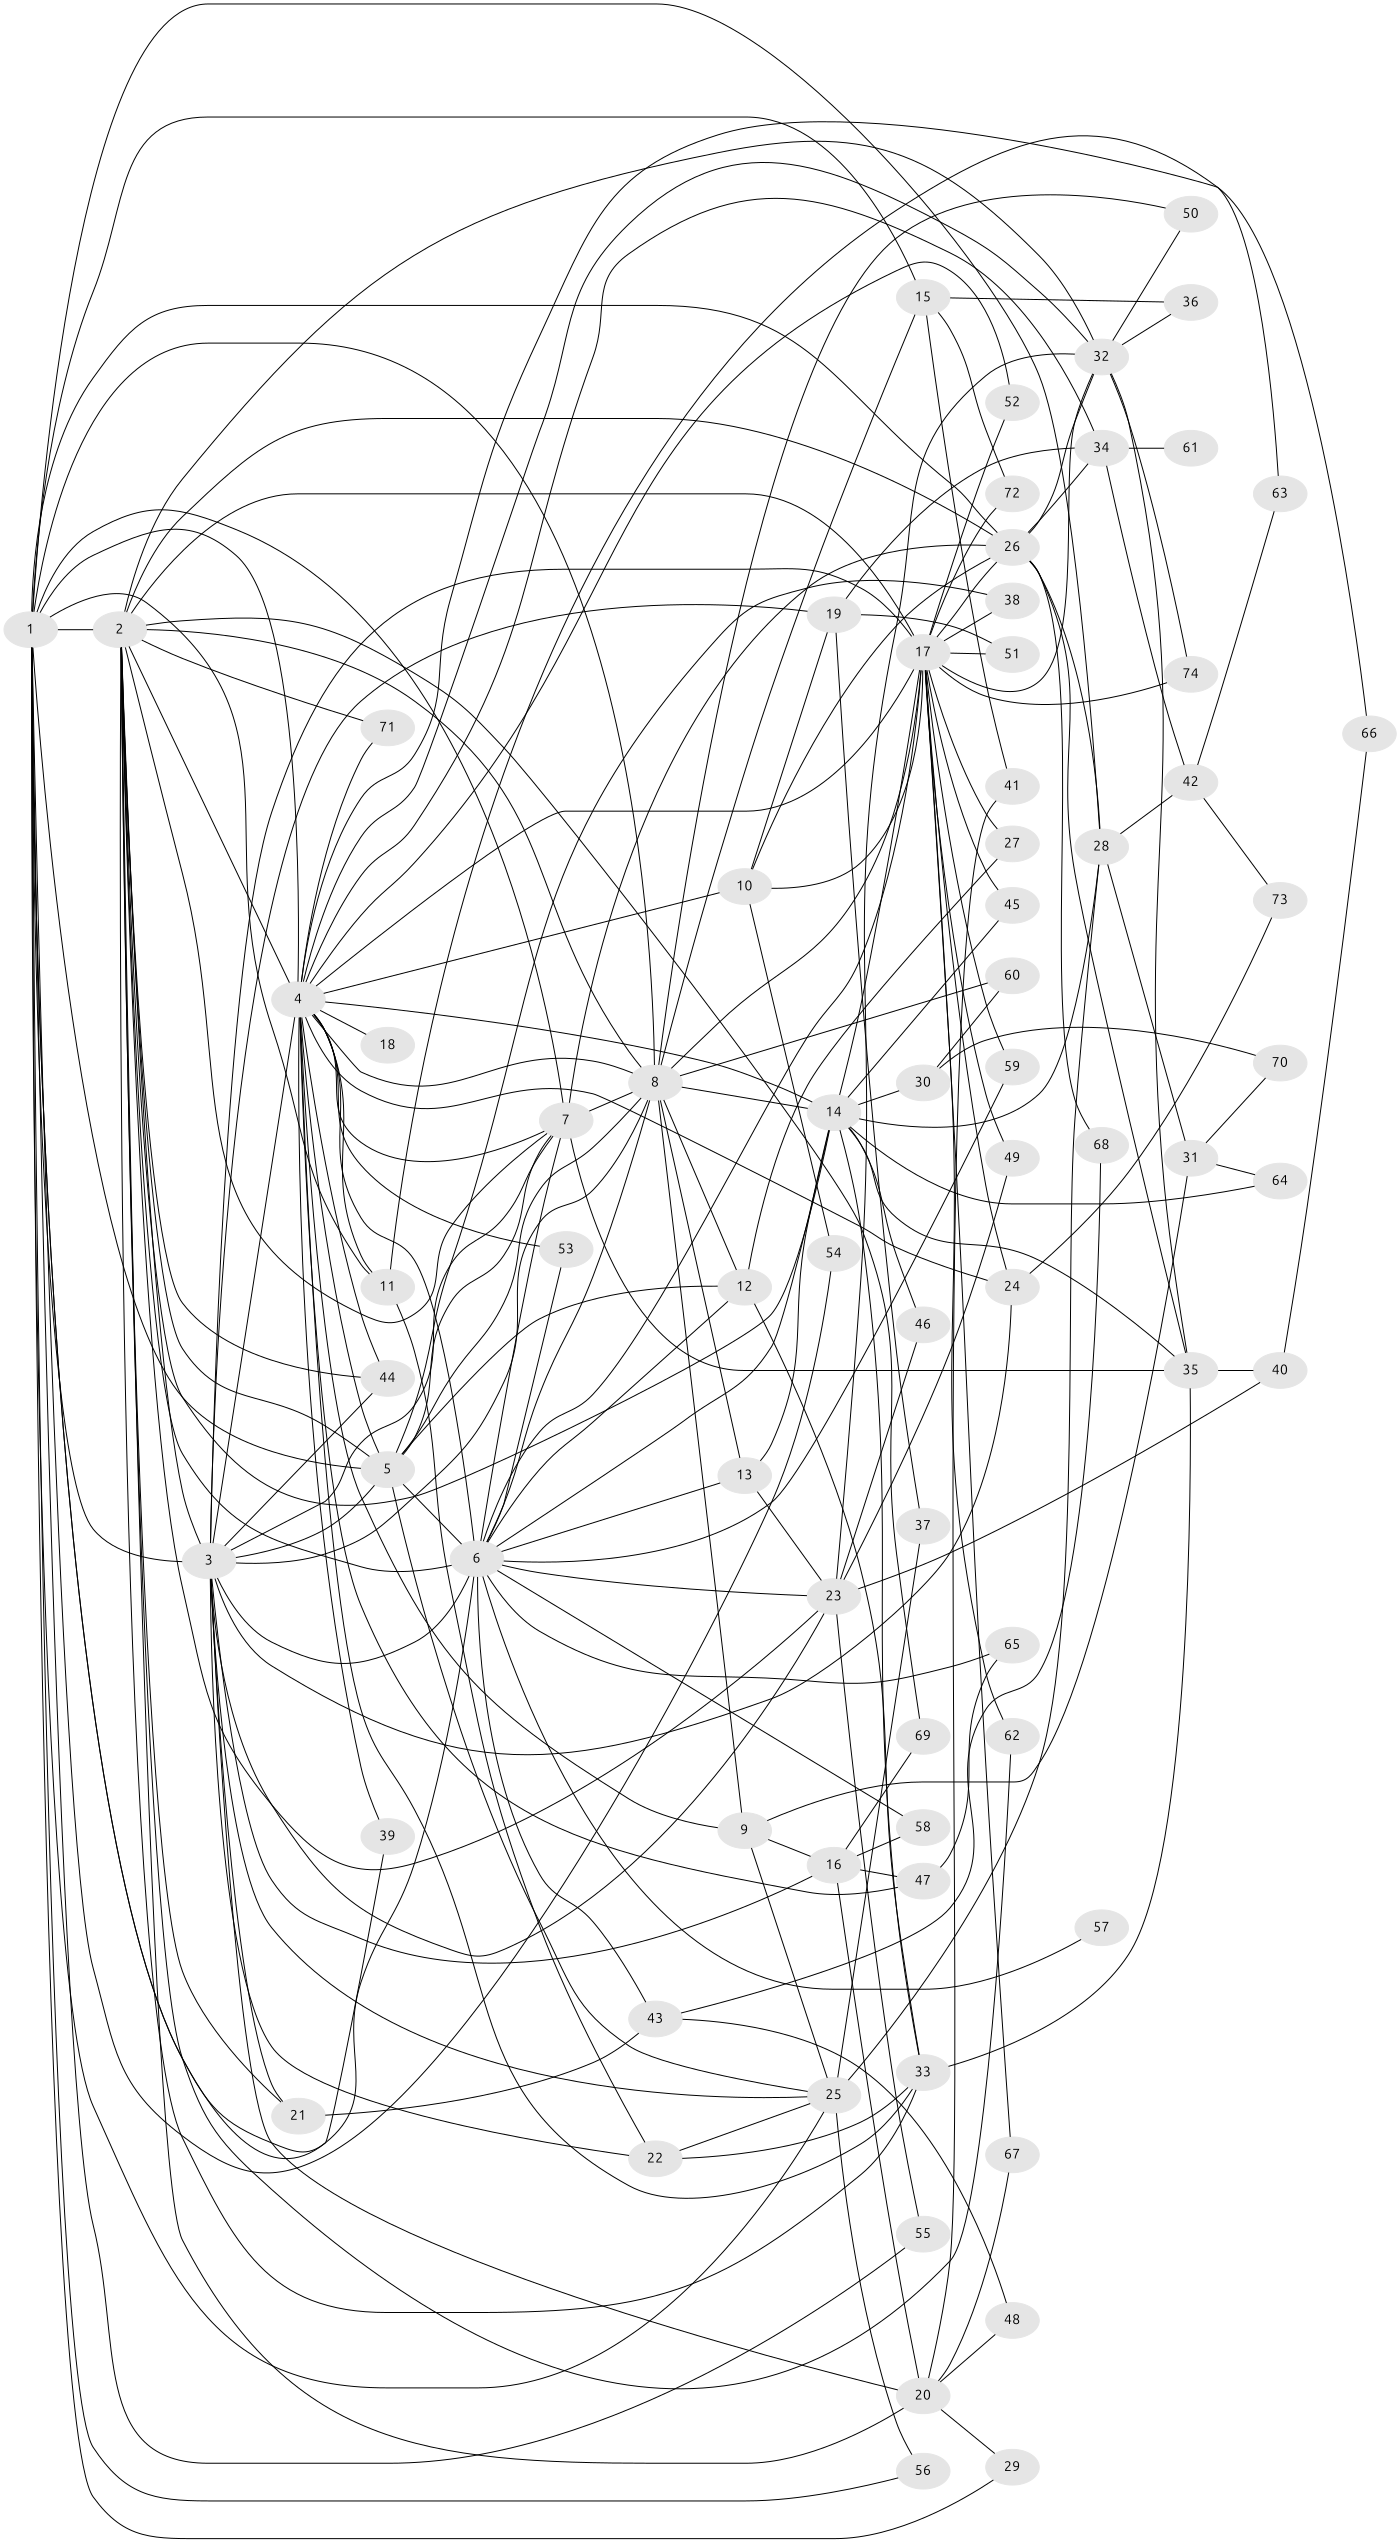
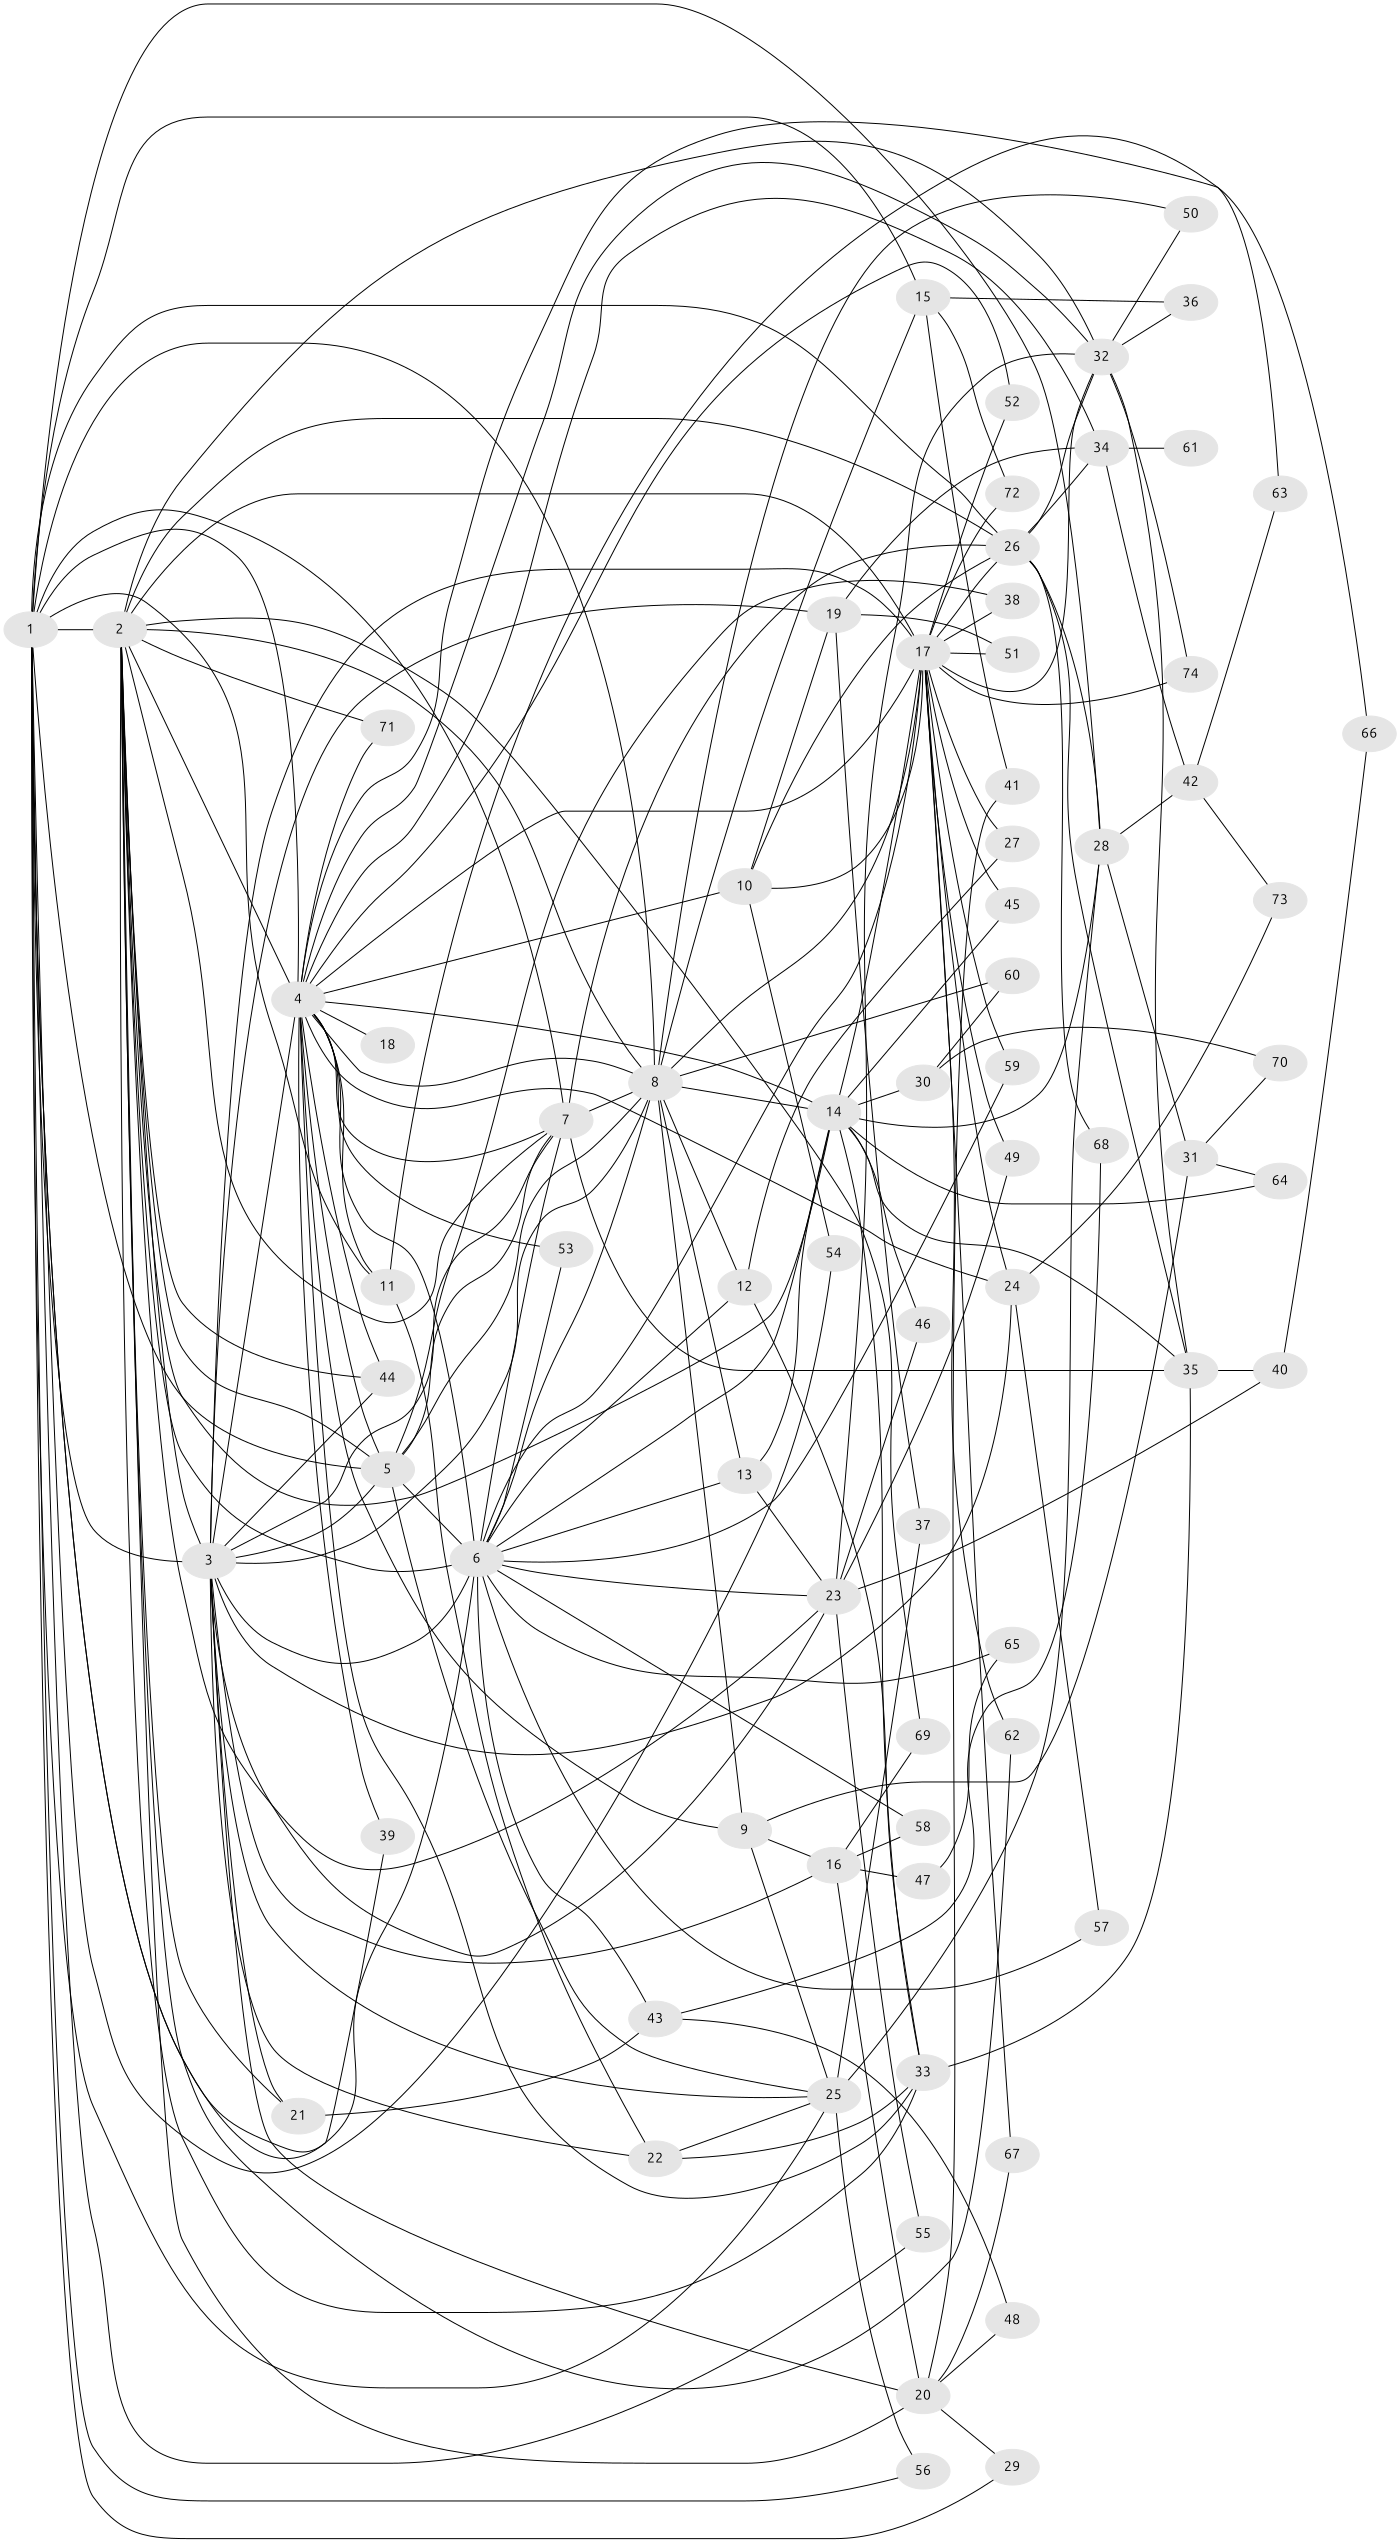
(535, 1322) -> none
none -> (1055, 1592)
(374, 1633) -> none
